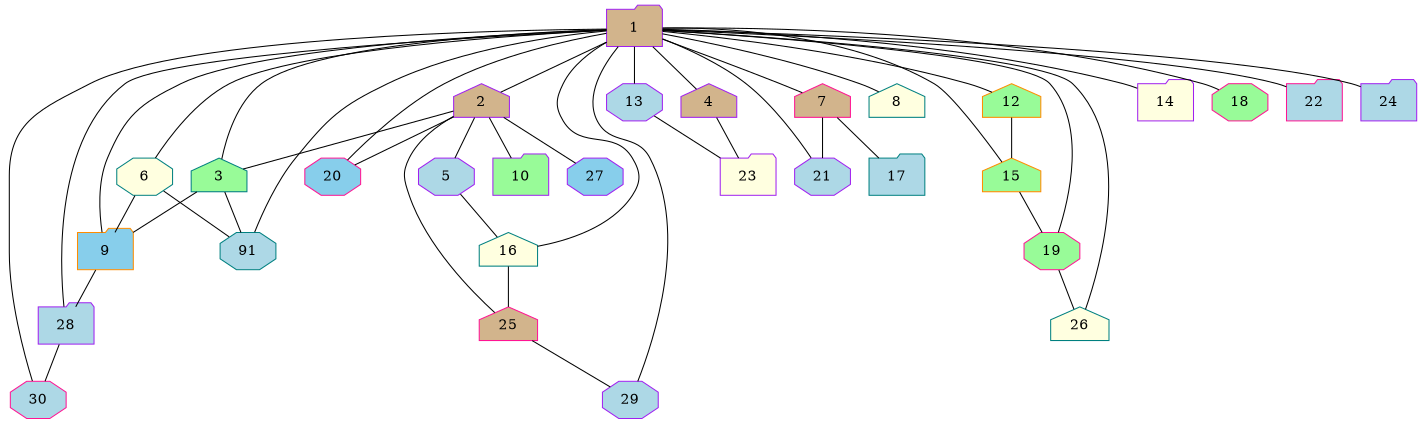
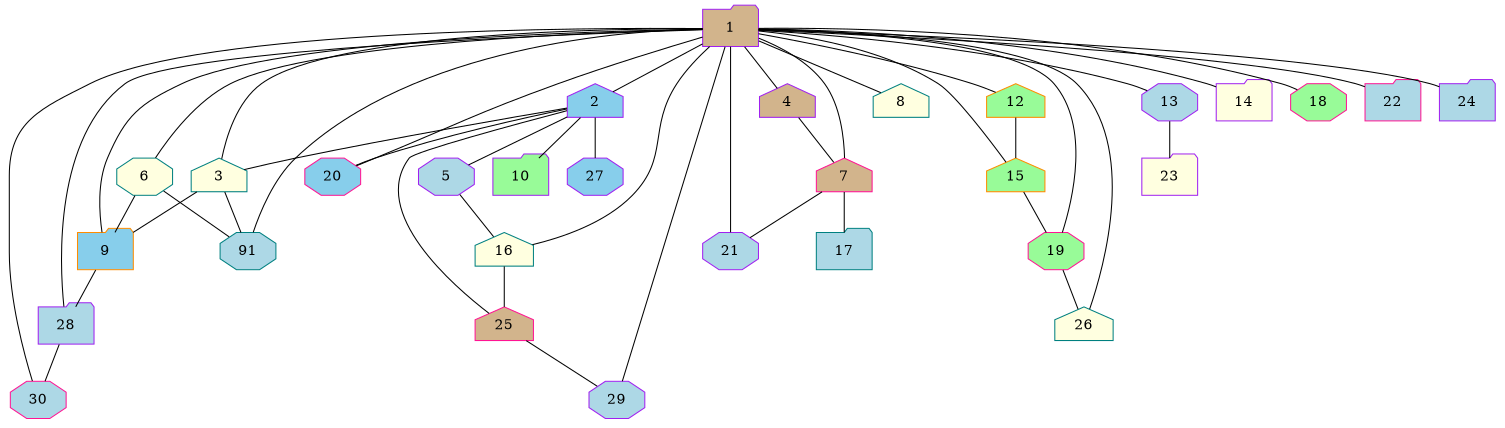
(482, 102) -> (595, 102)
(728, 138) -> (816, 140)
(219, 177) -> (219, 177)
